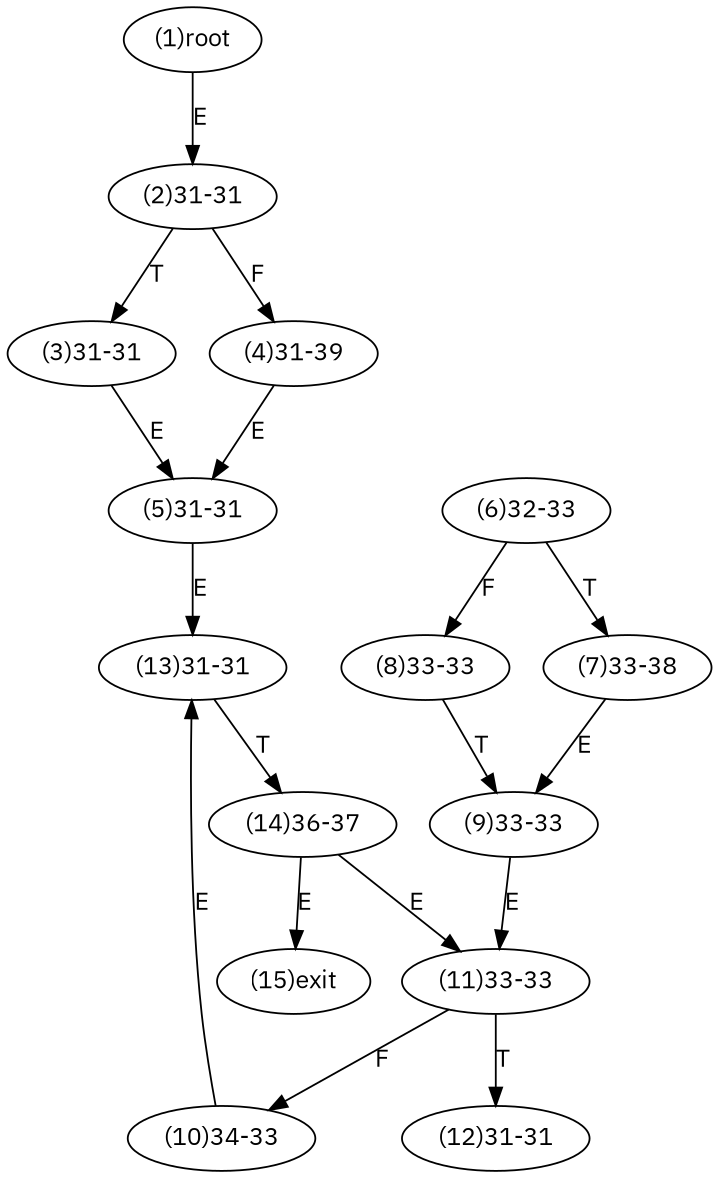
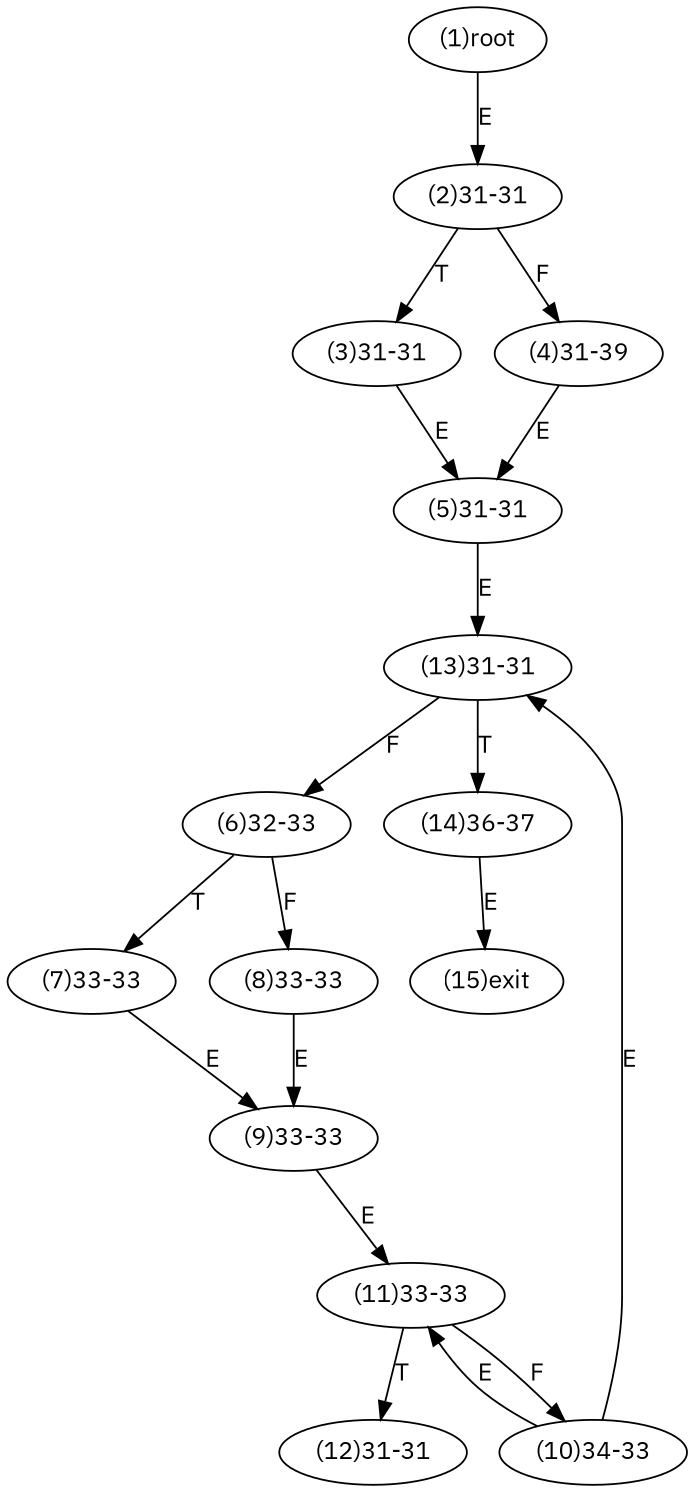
(627, 668) -> (92, 981)
none -> (379, 741)
(482, 746) -> (302, 1060)
(392, 897) -> (482, 1391)
